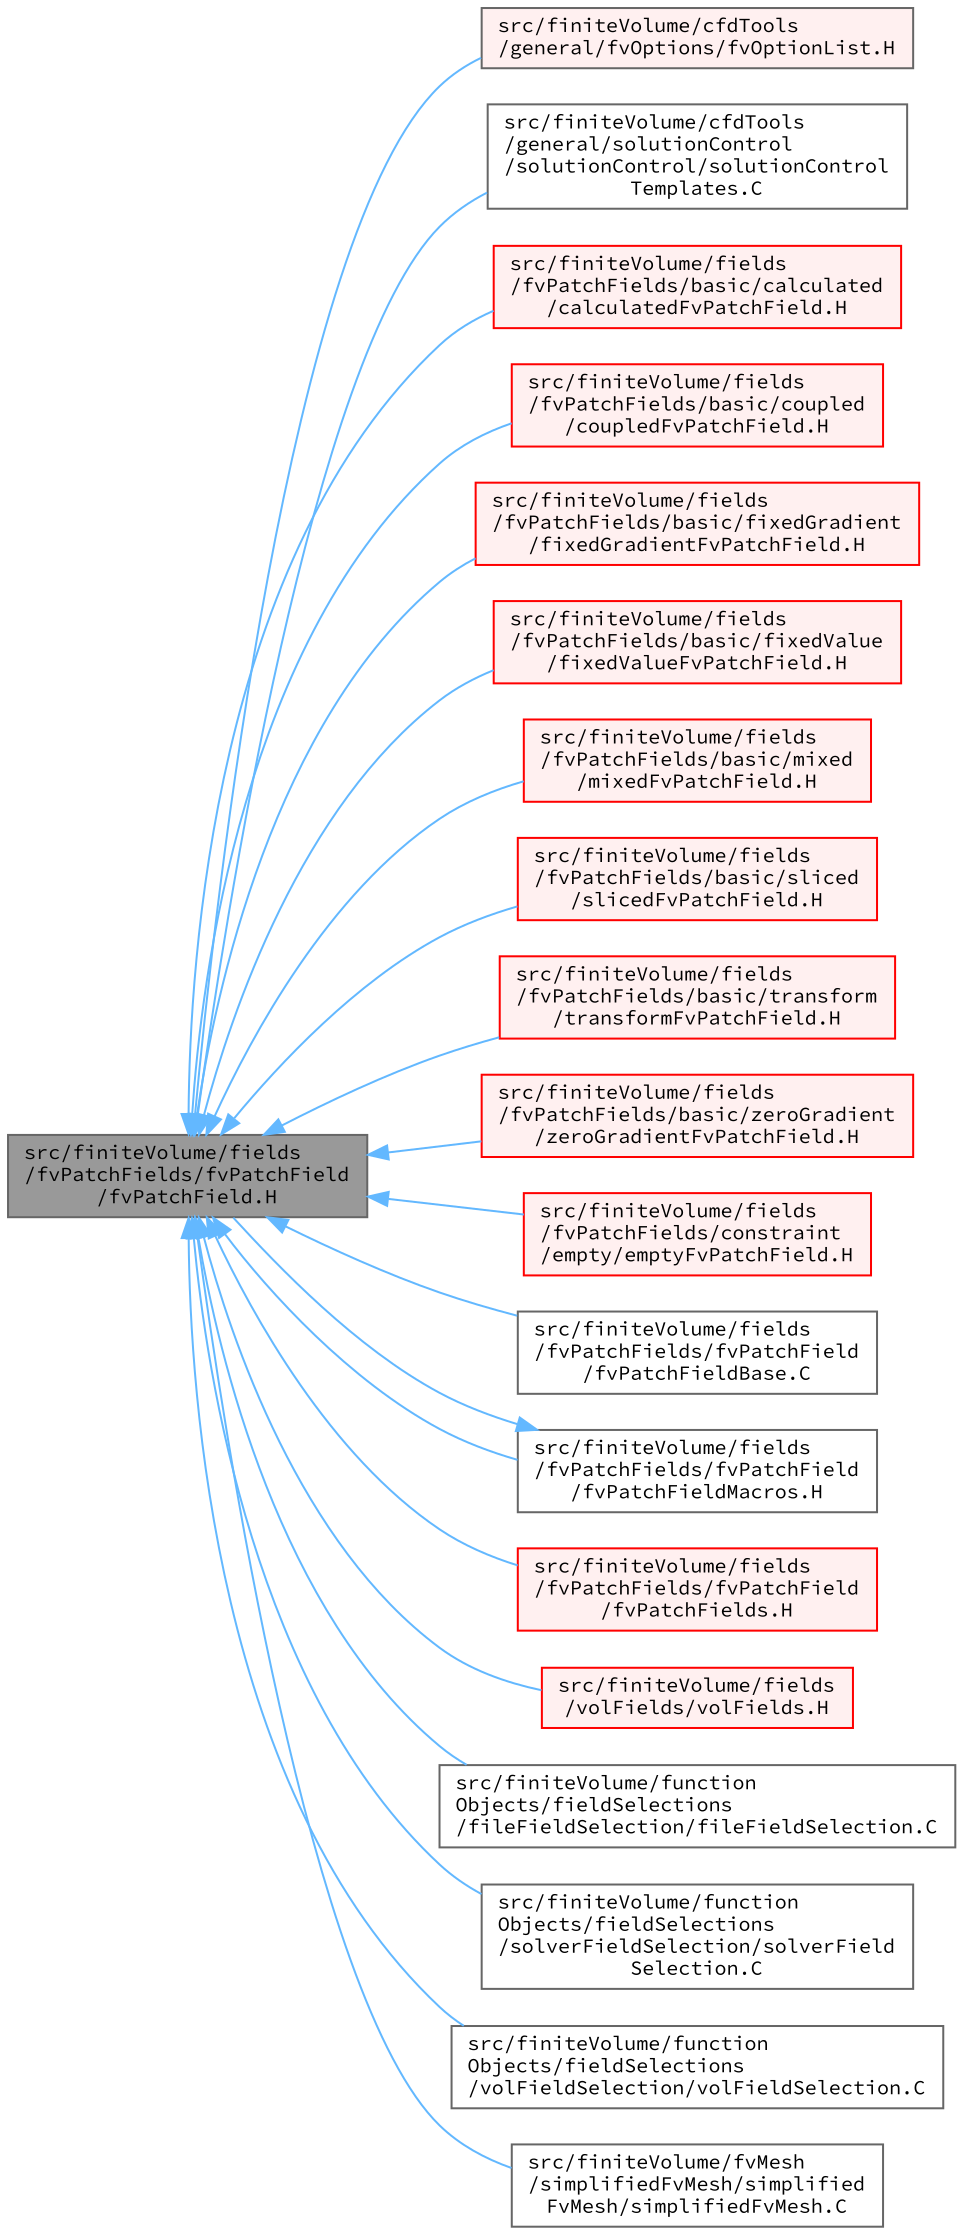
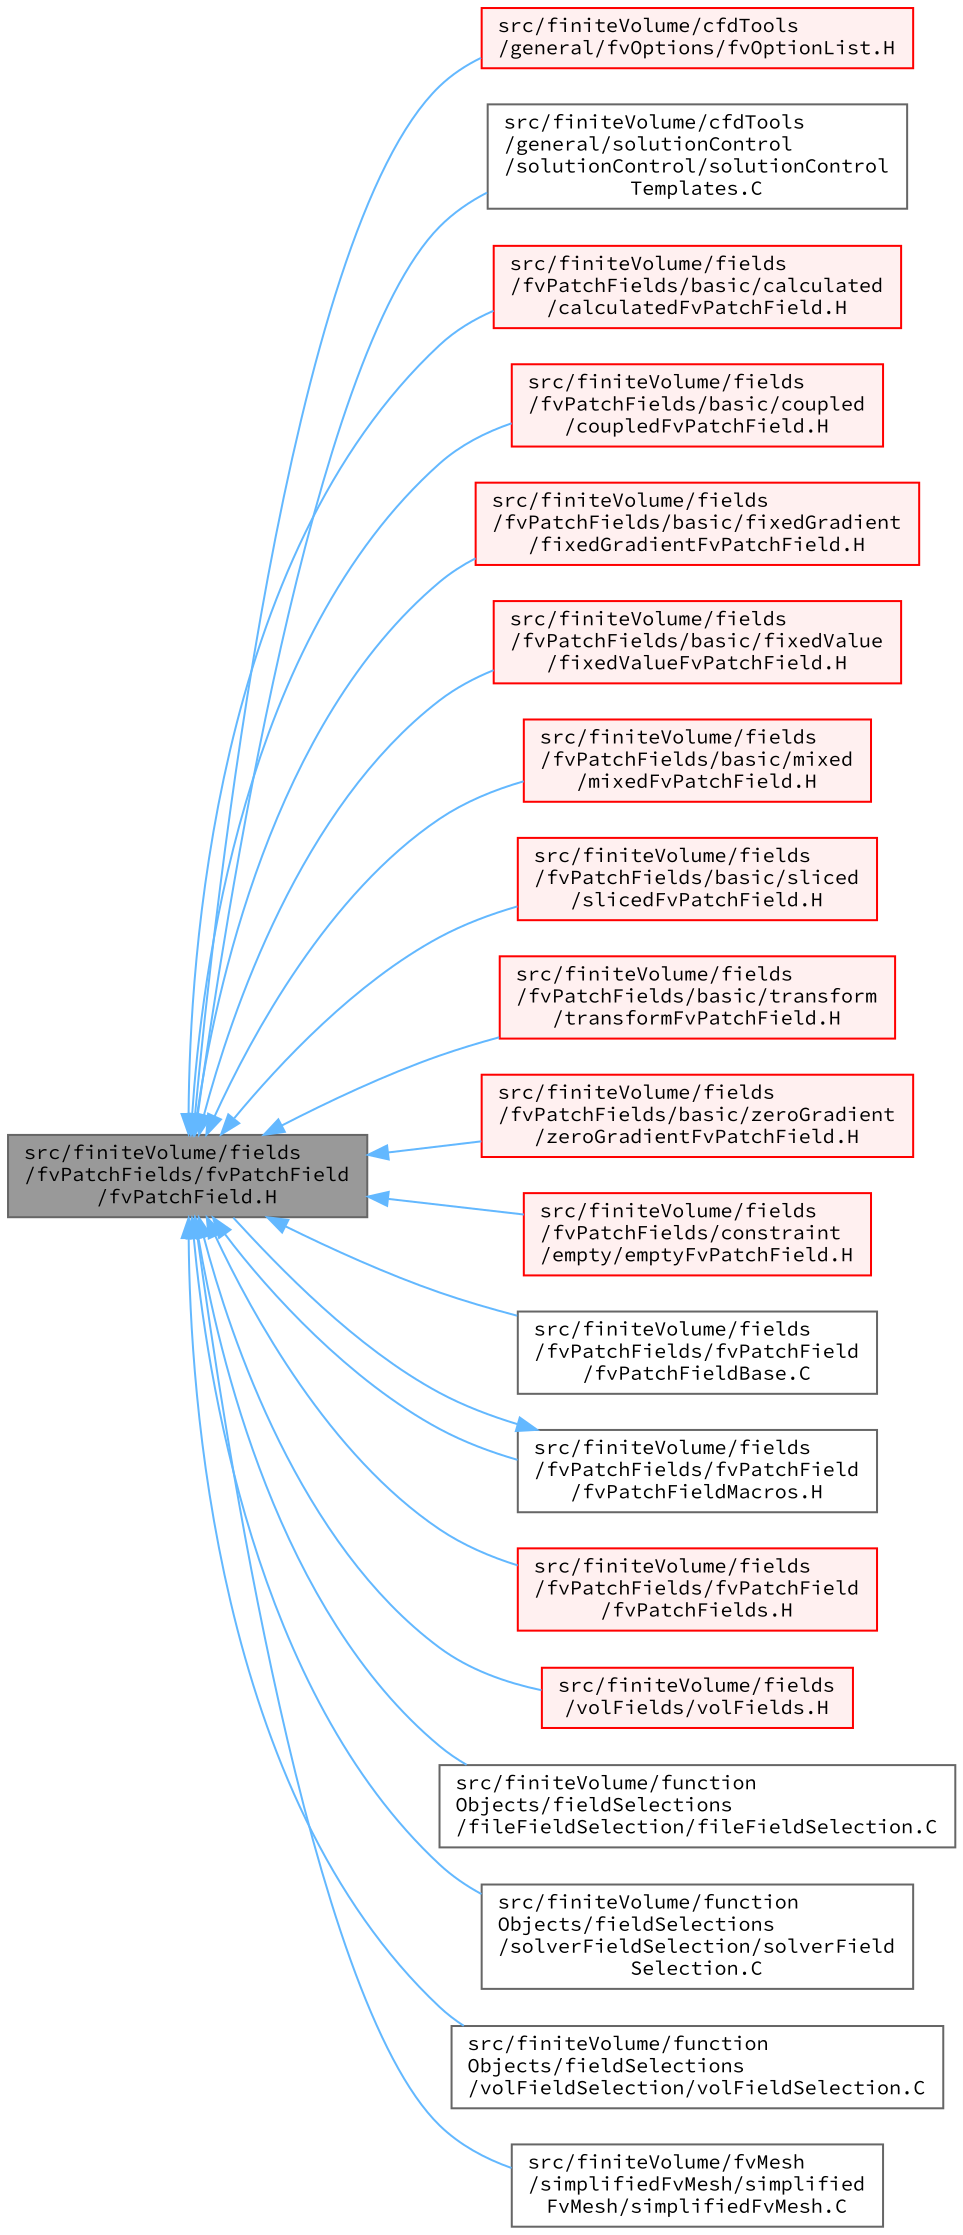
(697, 38) -> (697, 38)
